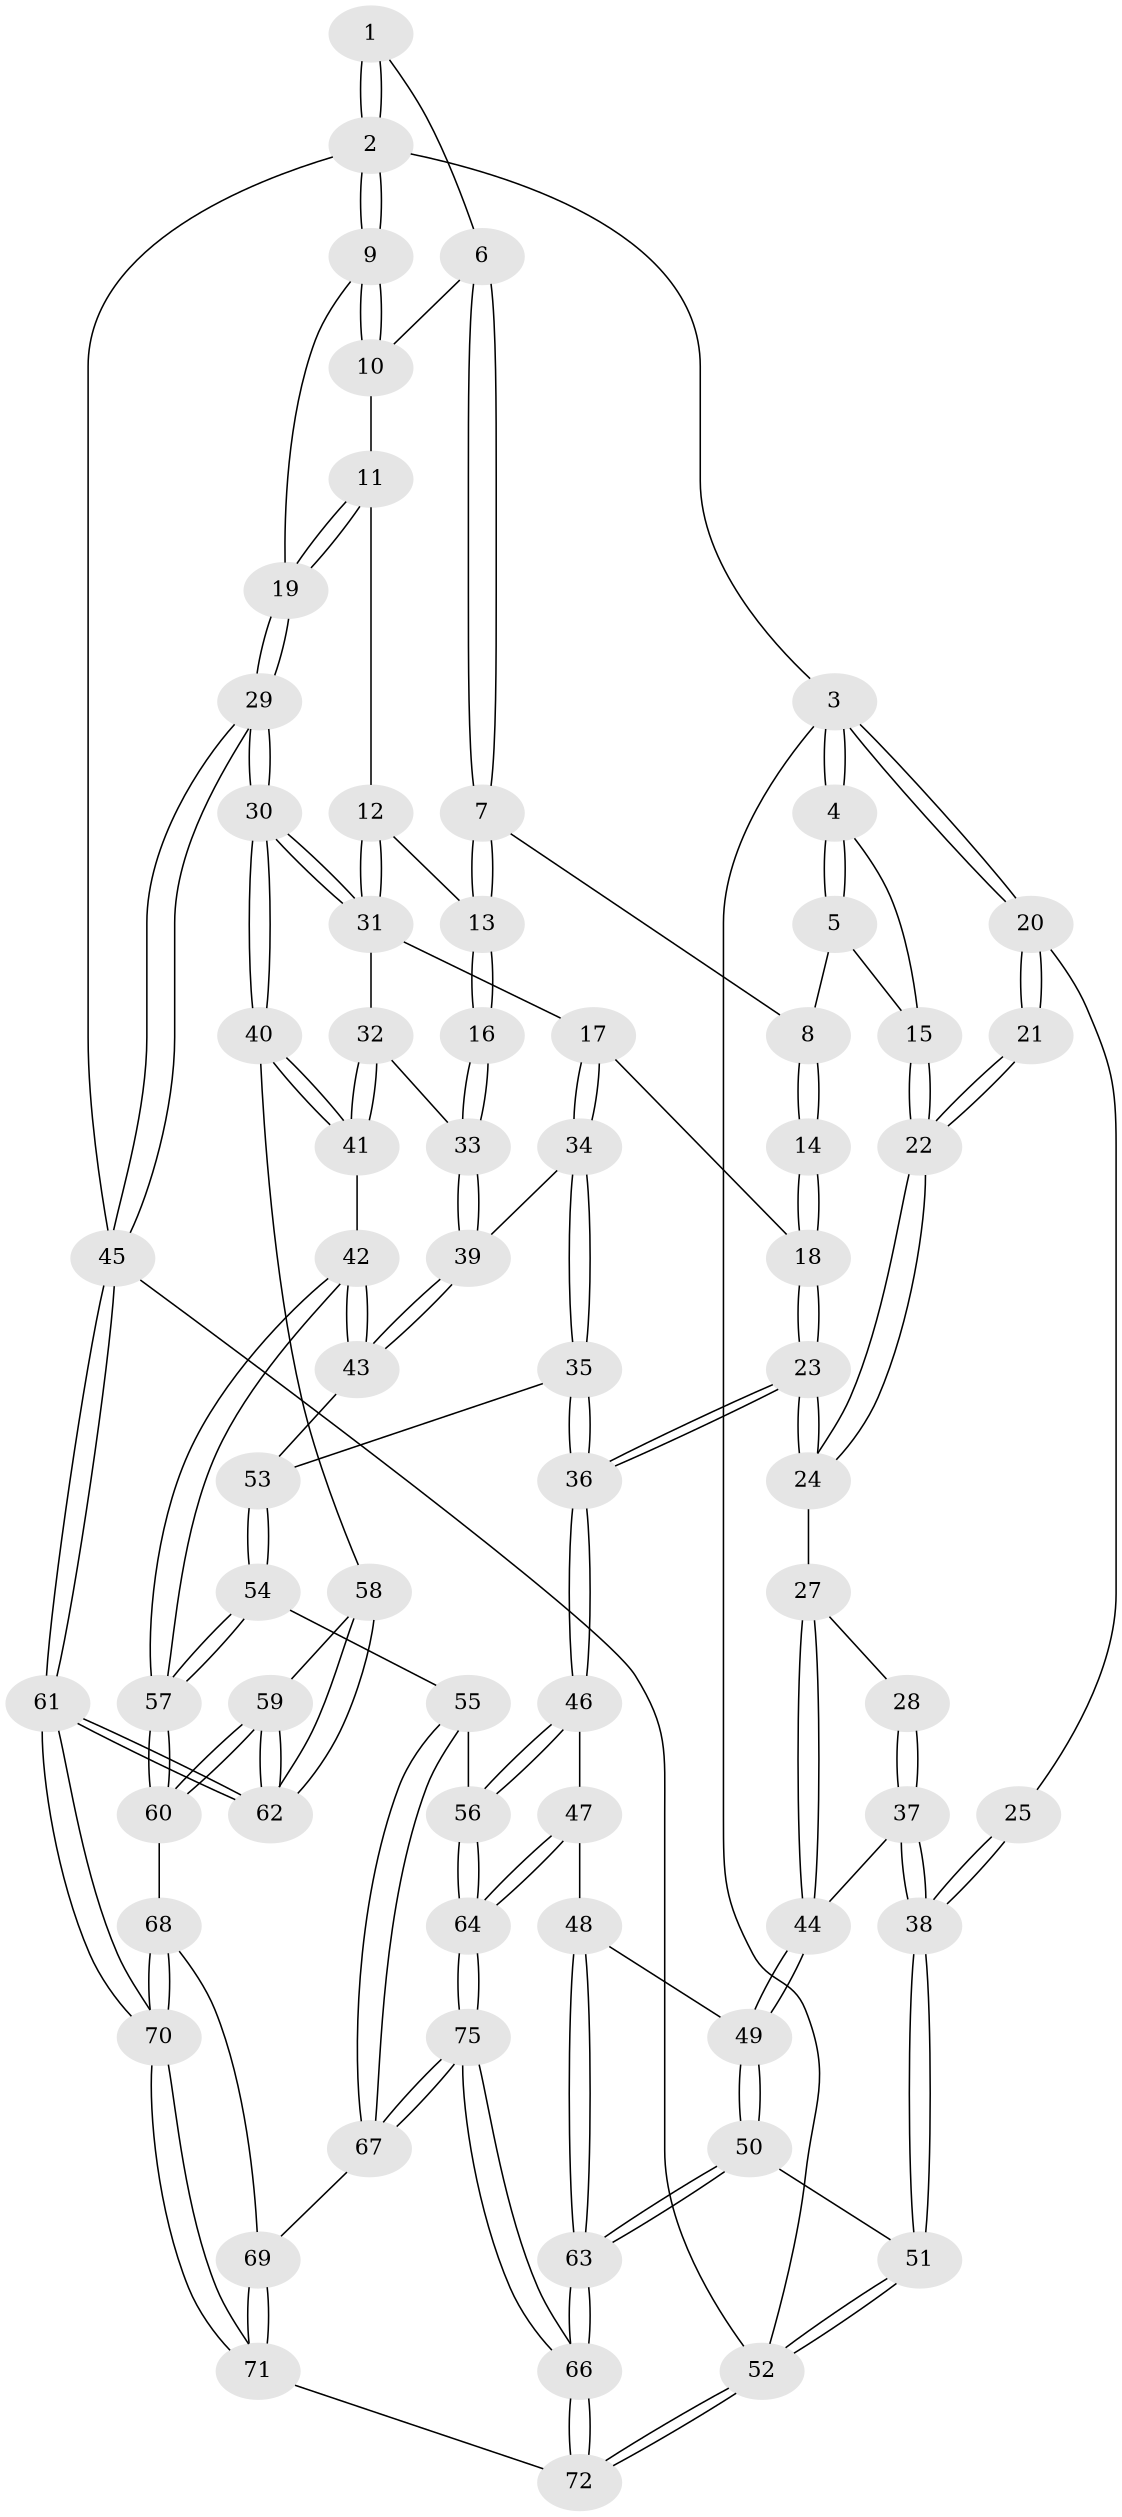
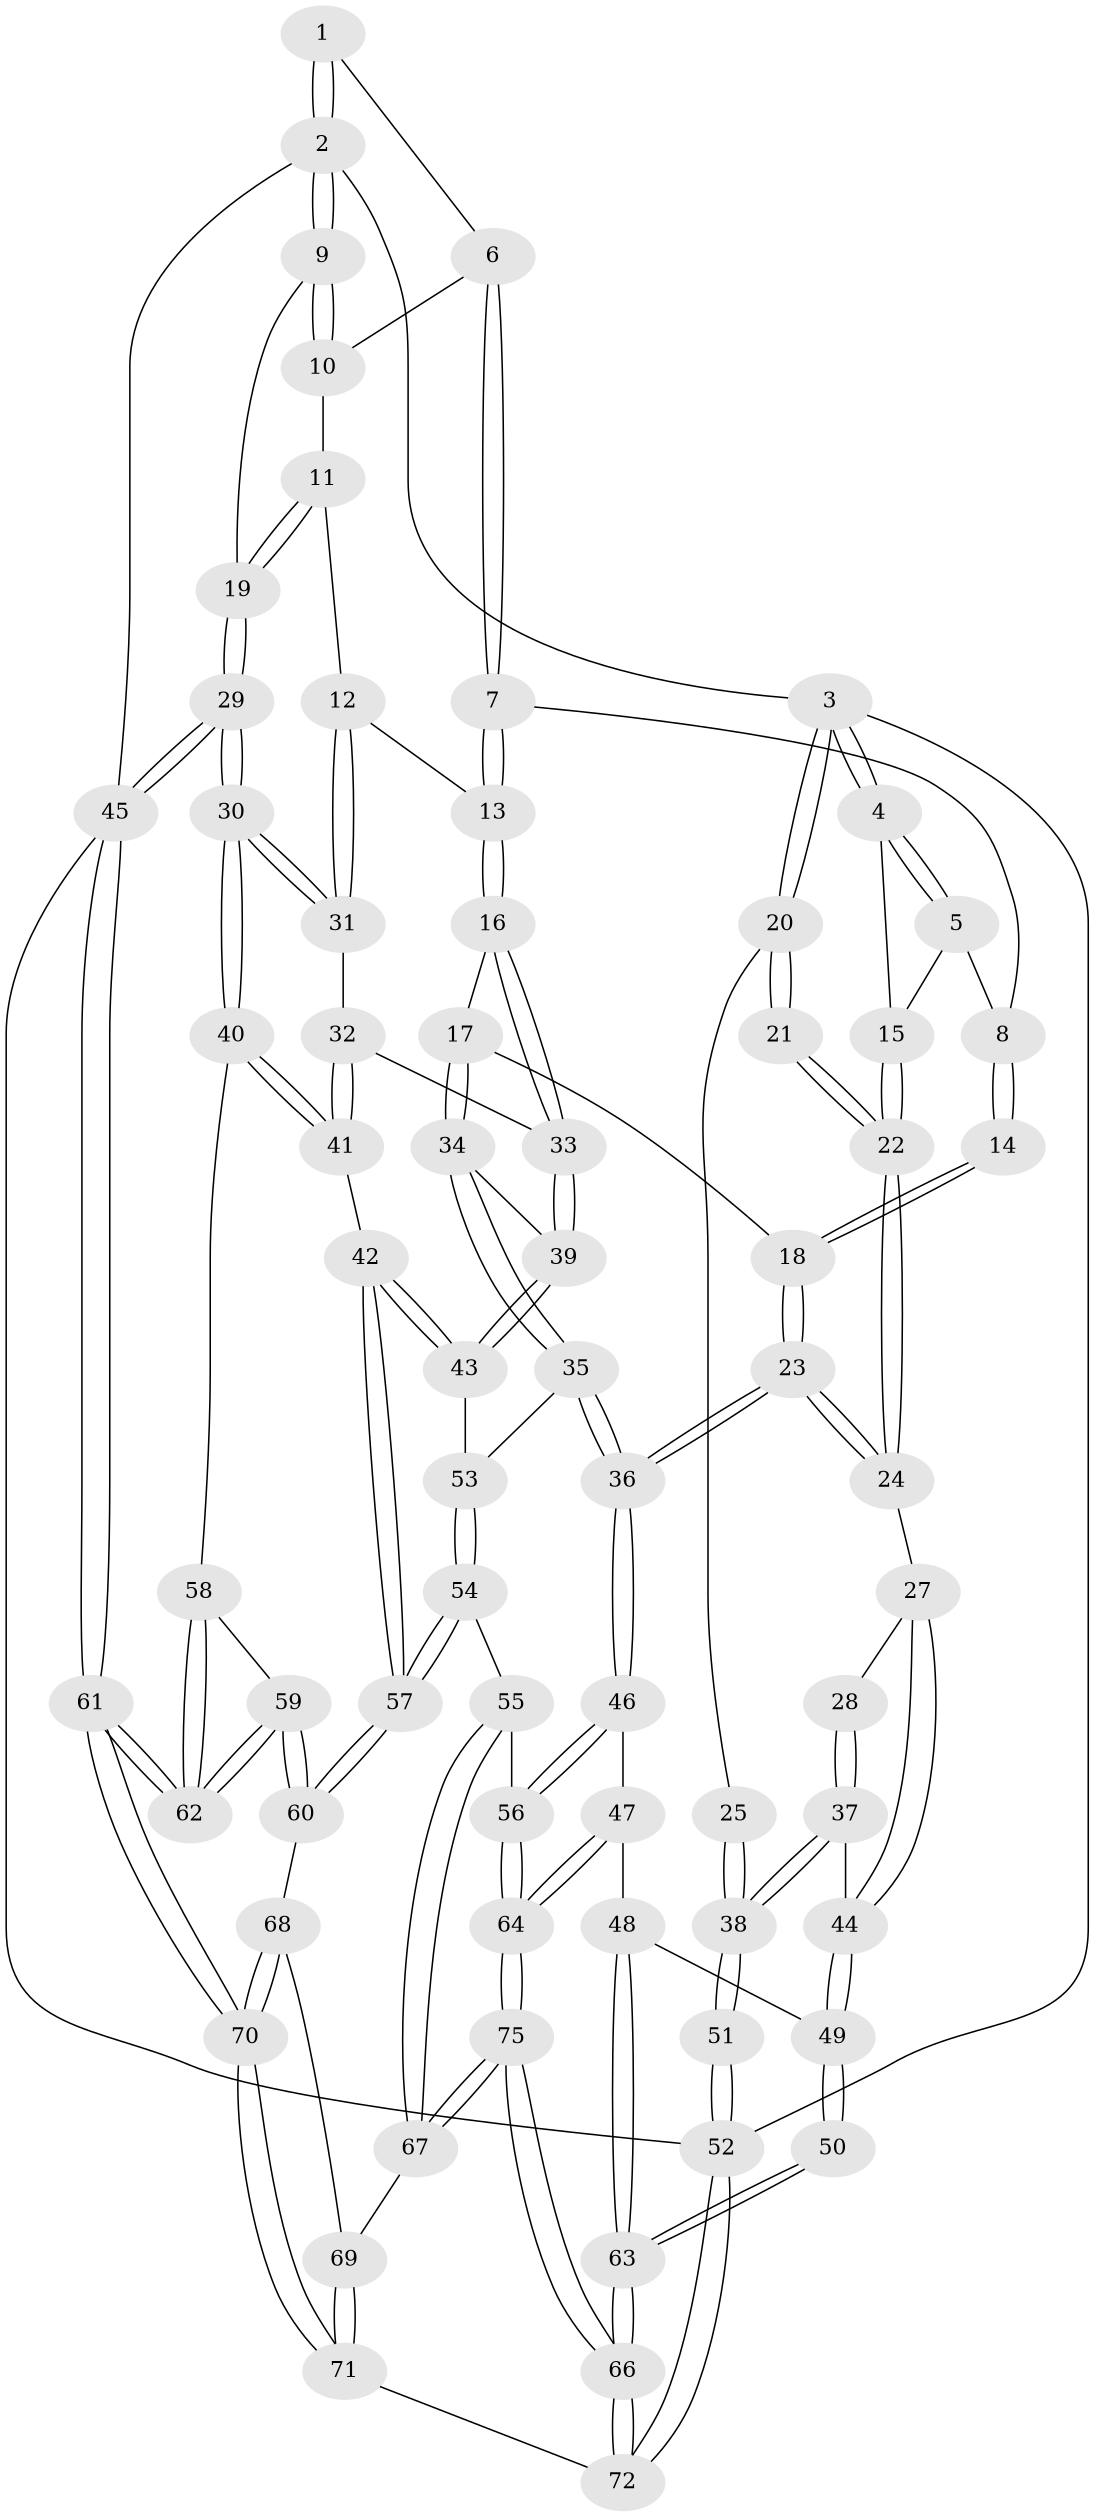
(482, 980) -> (477, 980)
(835, 2204) -> none
